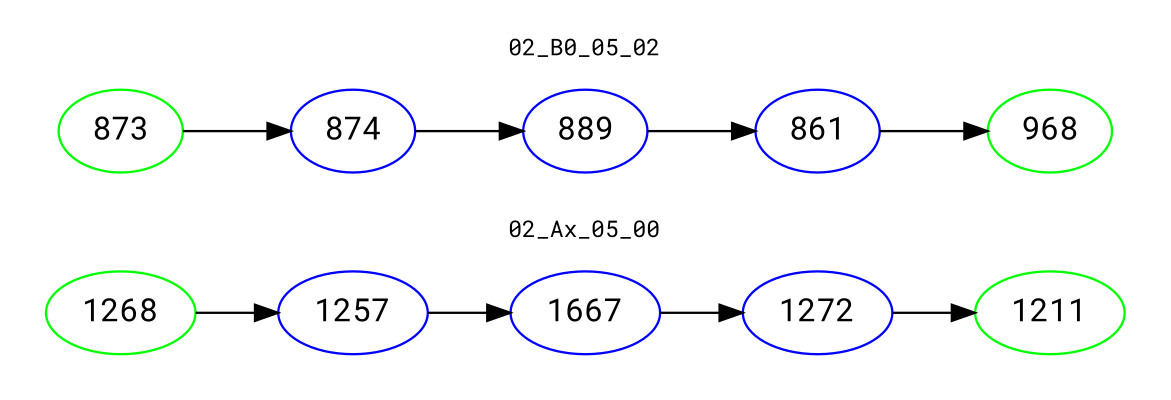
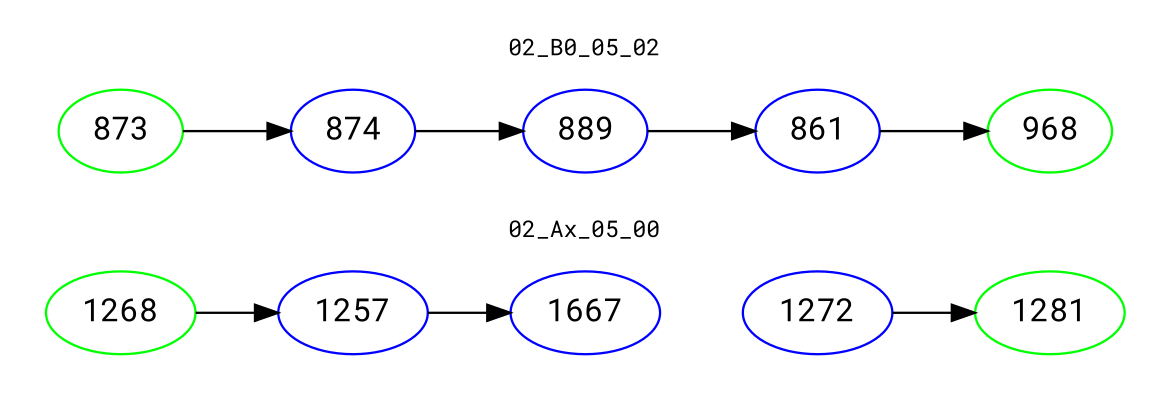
(690, 313) -> none
(1050, 313) -> (1050, 313)
